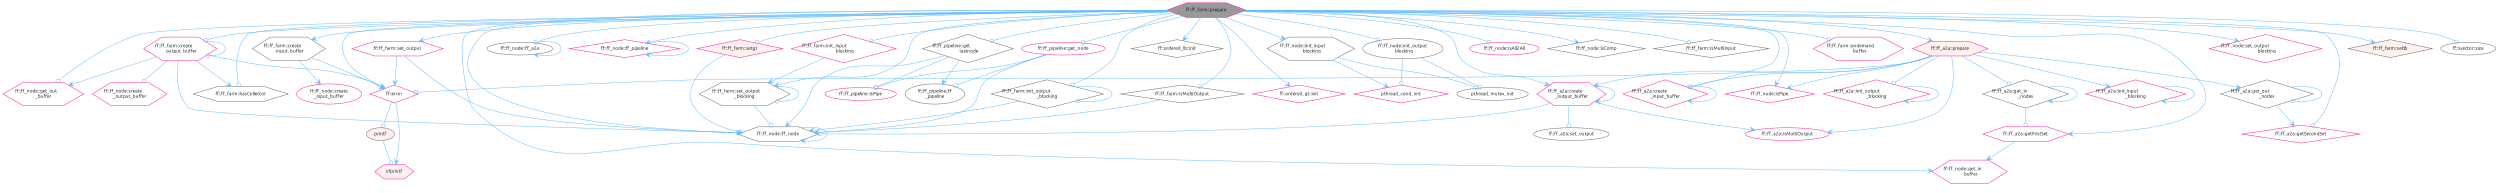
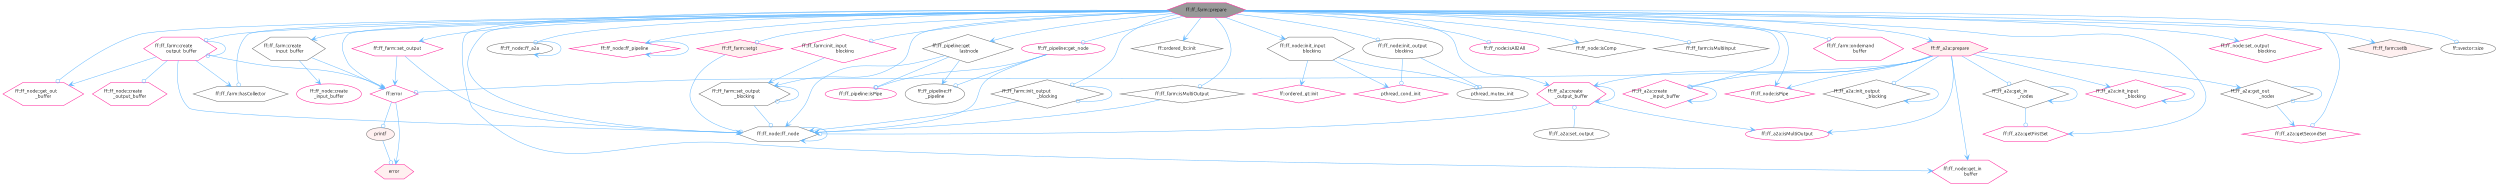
(1084, 24) -> (1084, 24)
(1251, 50) -> (1305, 71)
(1876, 94) -> (1876, 94)
(1568, 115) -> (1575, 119)
(2003, 149) -> (1959, 106)
(394, 172) -> (394, 172)
